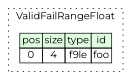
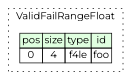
(78, 55) -> (78, 55)
